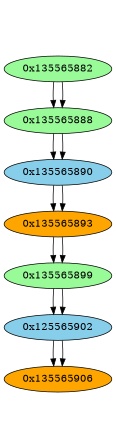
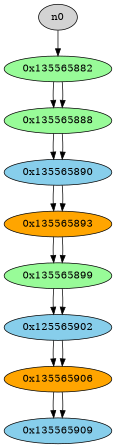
none -> (58, 17)
none -> (58, 431)
